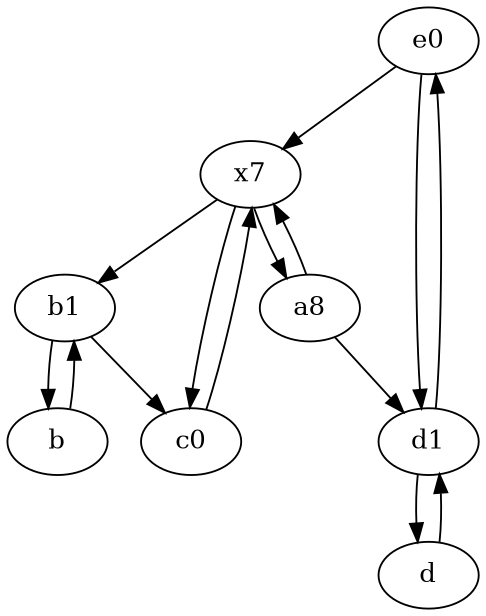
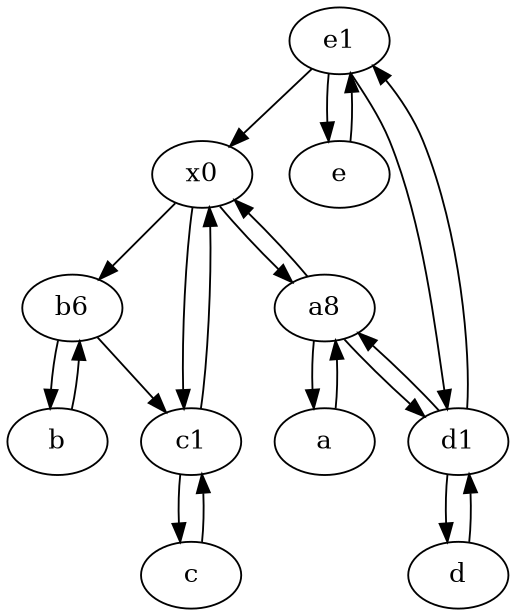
(429, 41) -> (340, 41)
(250, 174) -> (202, 174)
none -> (340, 174)
(65, 308) -> (72, 308)
none -> (407, 377)
(191, 442) -> (191, 442)
none -> (325, 442)
none -> (191, 575)
